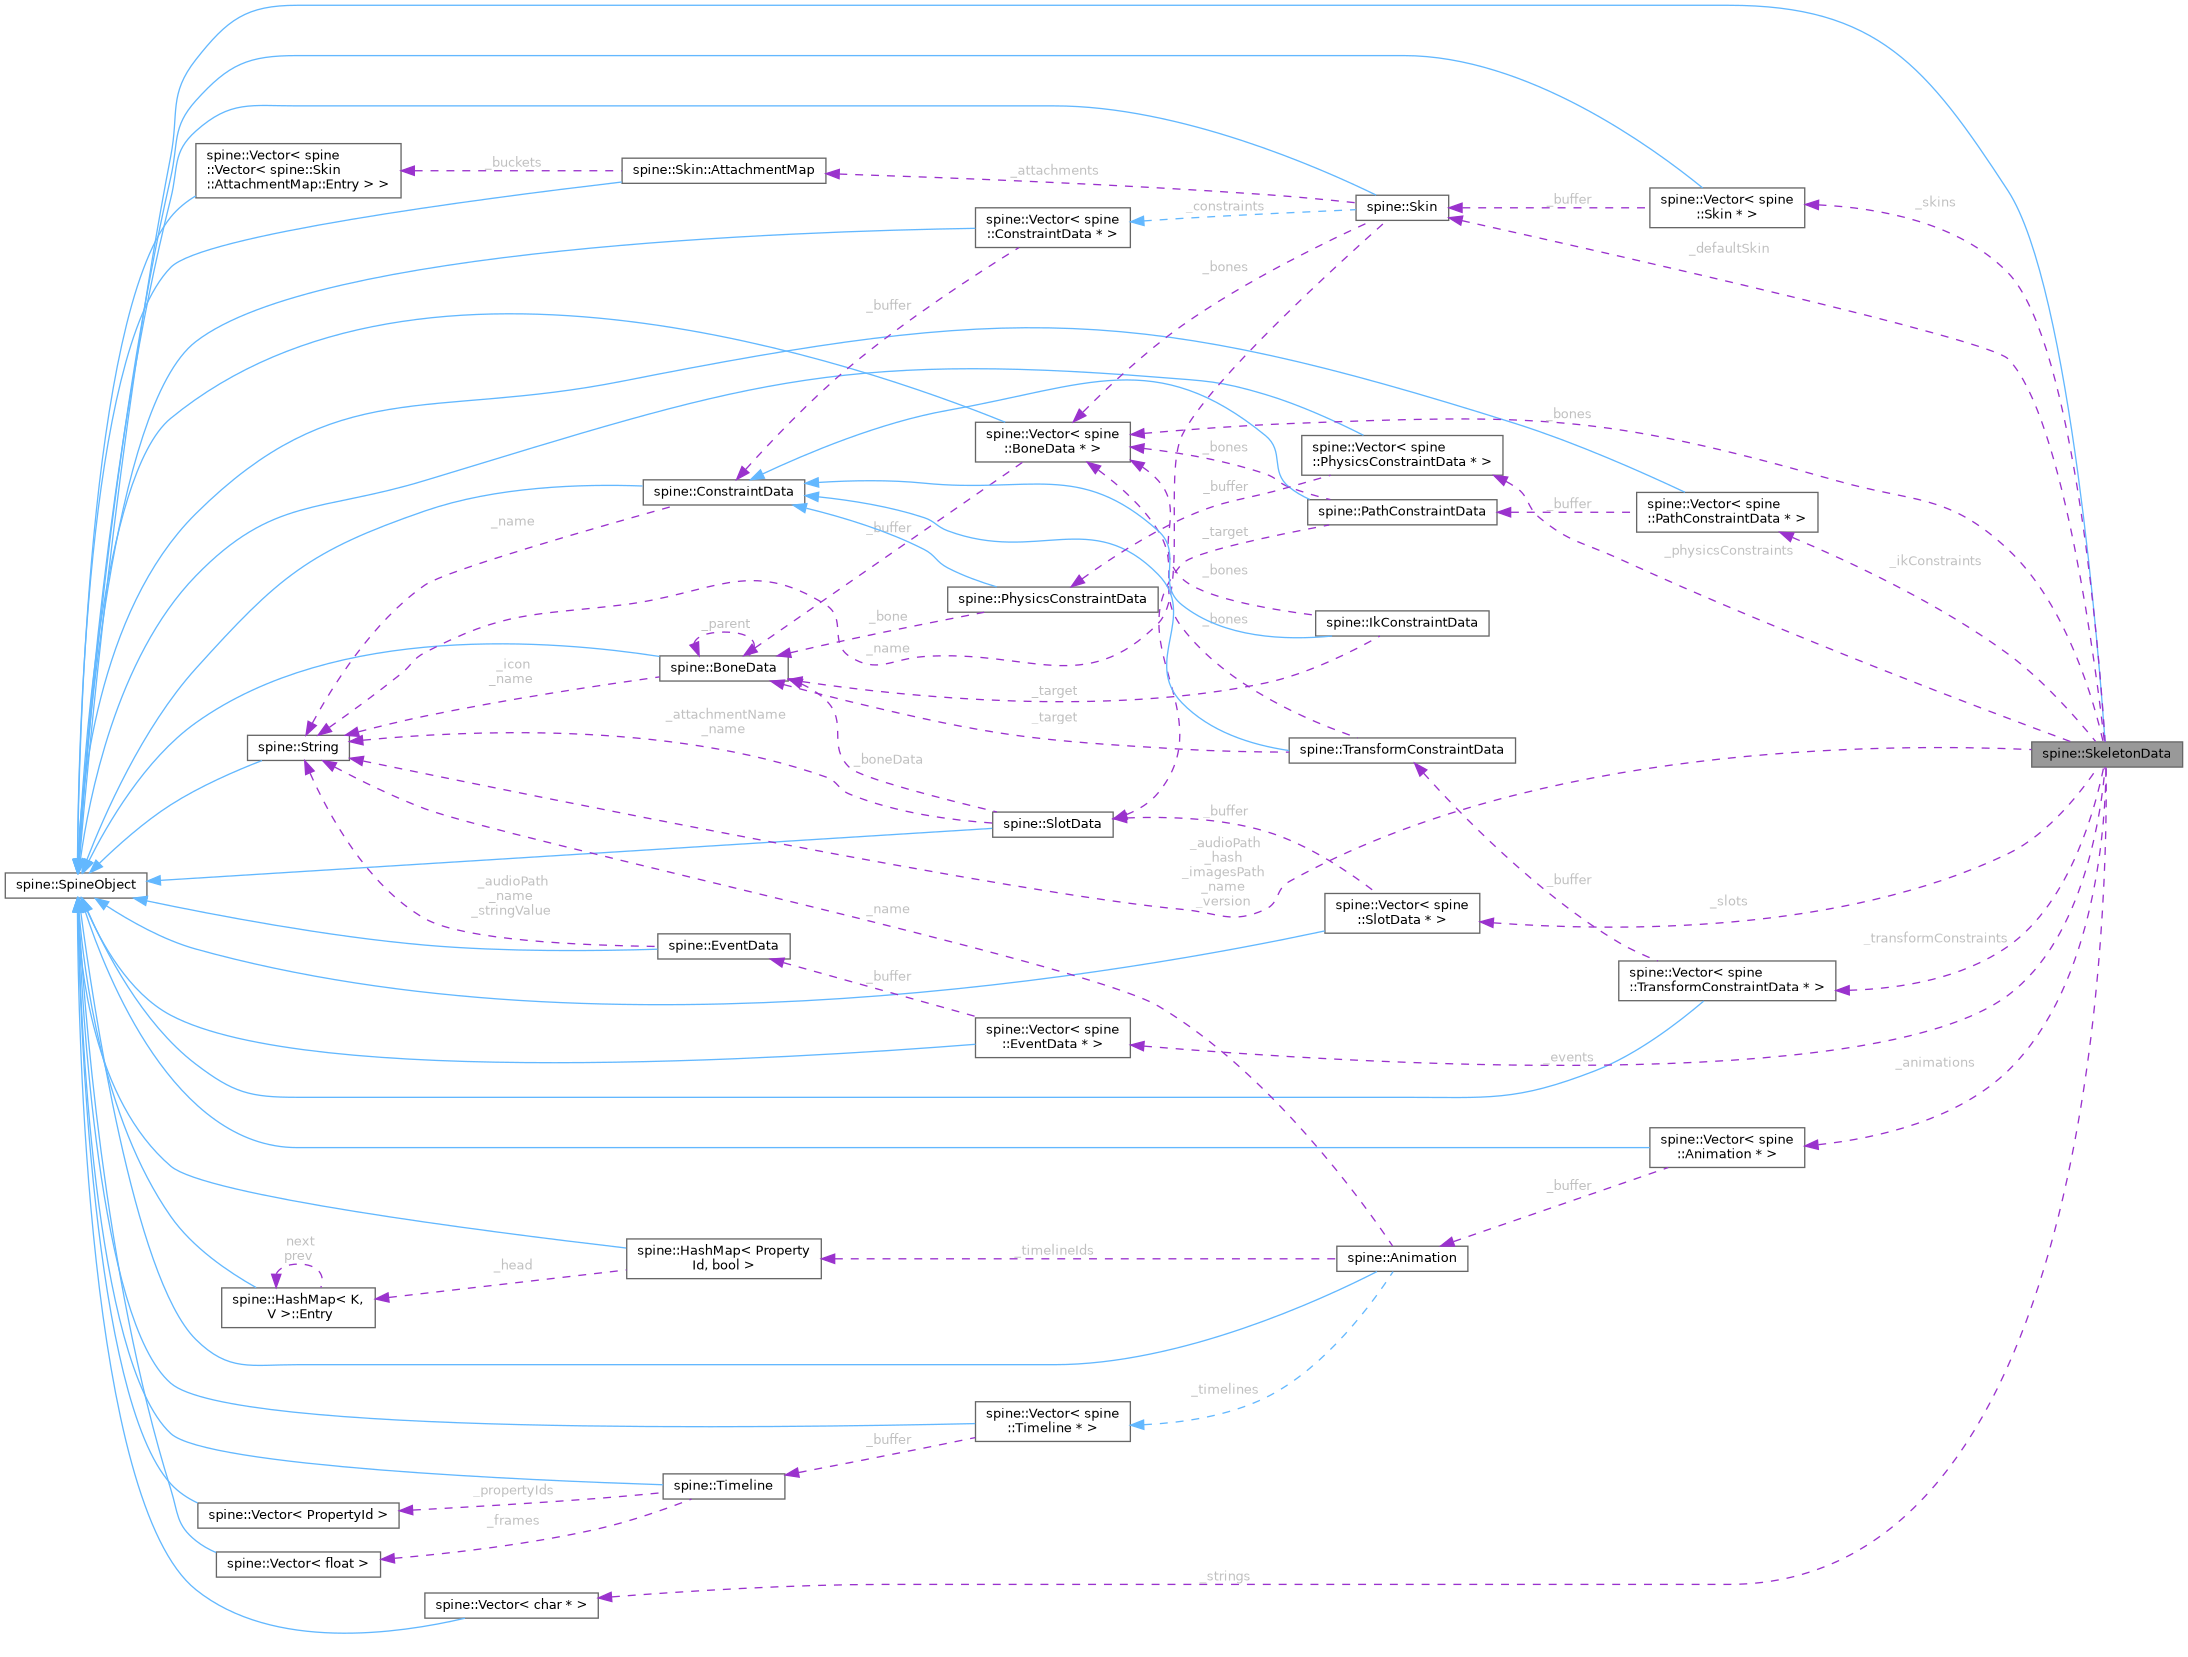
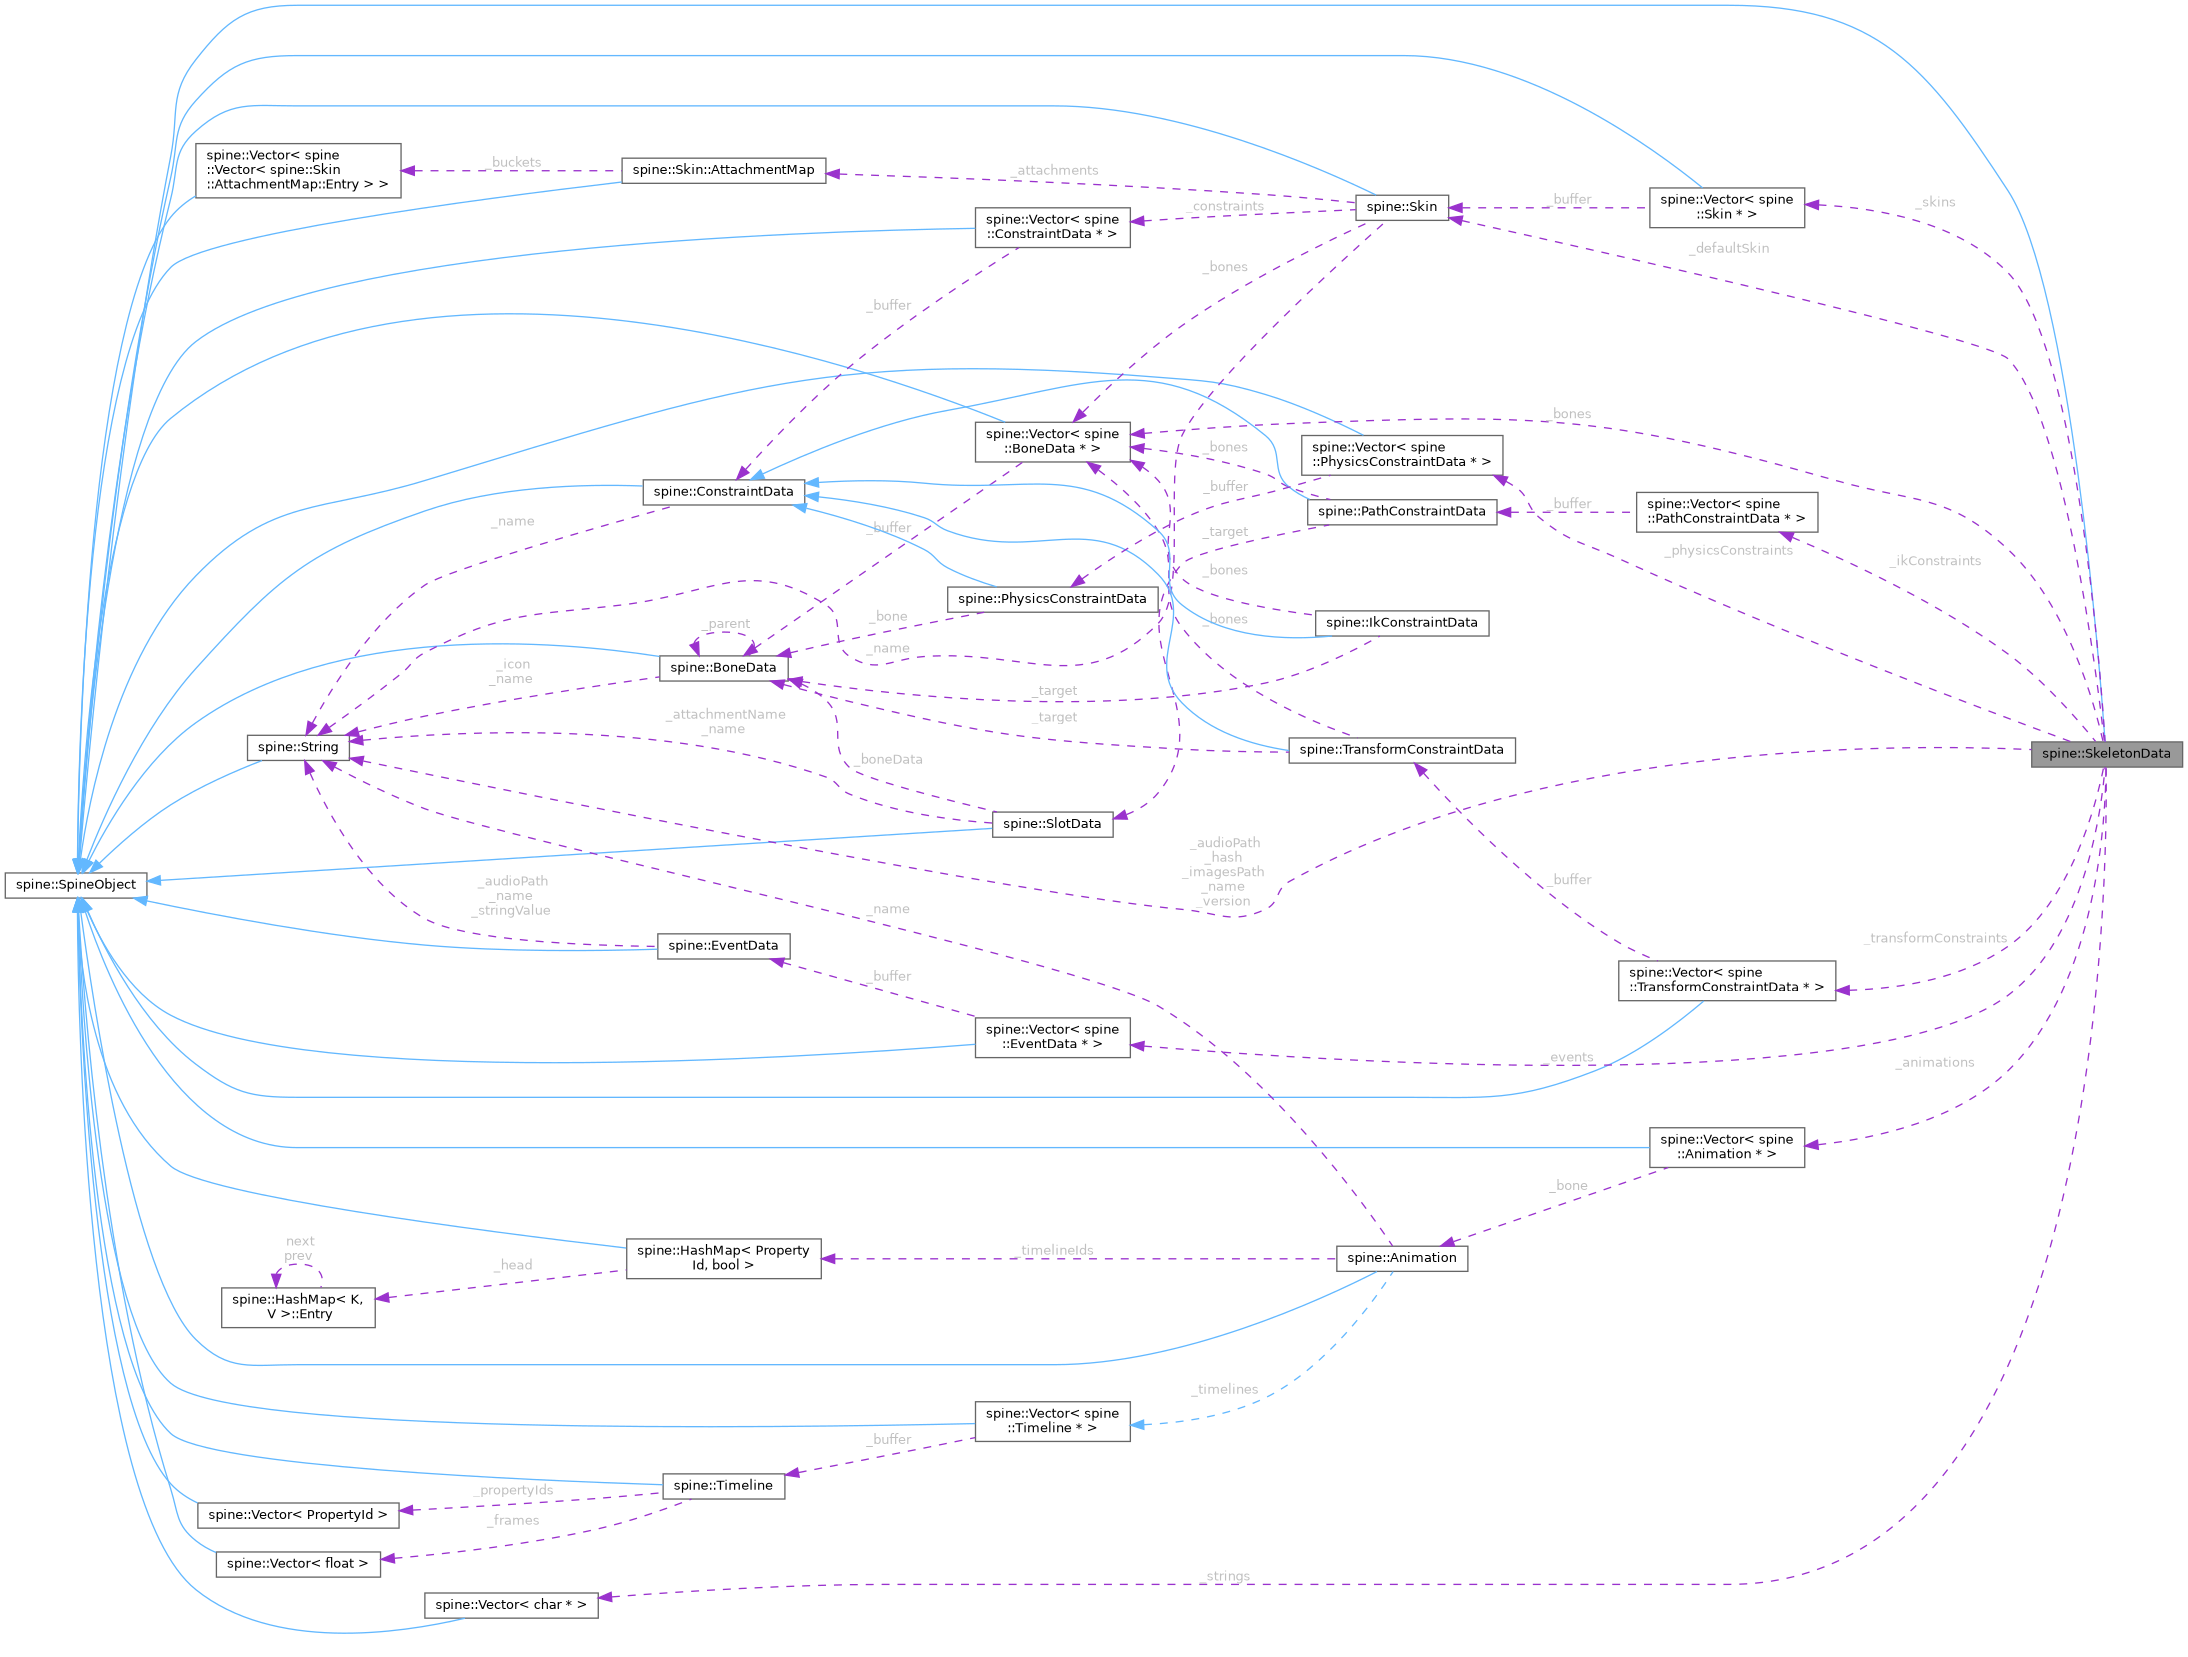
(1250, 215) -> (1250, 215)
(750, 357) -> none
(1402, 913) -> none
(127, 1133) -> none
(1567, 1187) -> (1567, 1187)
